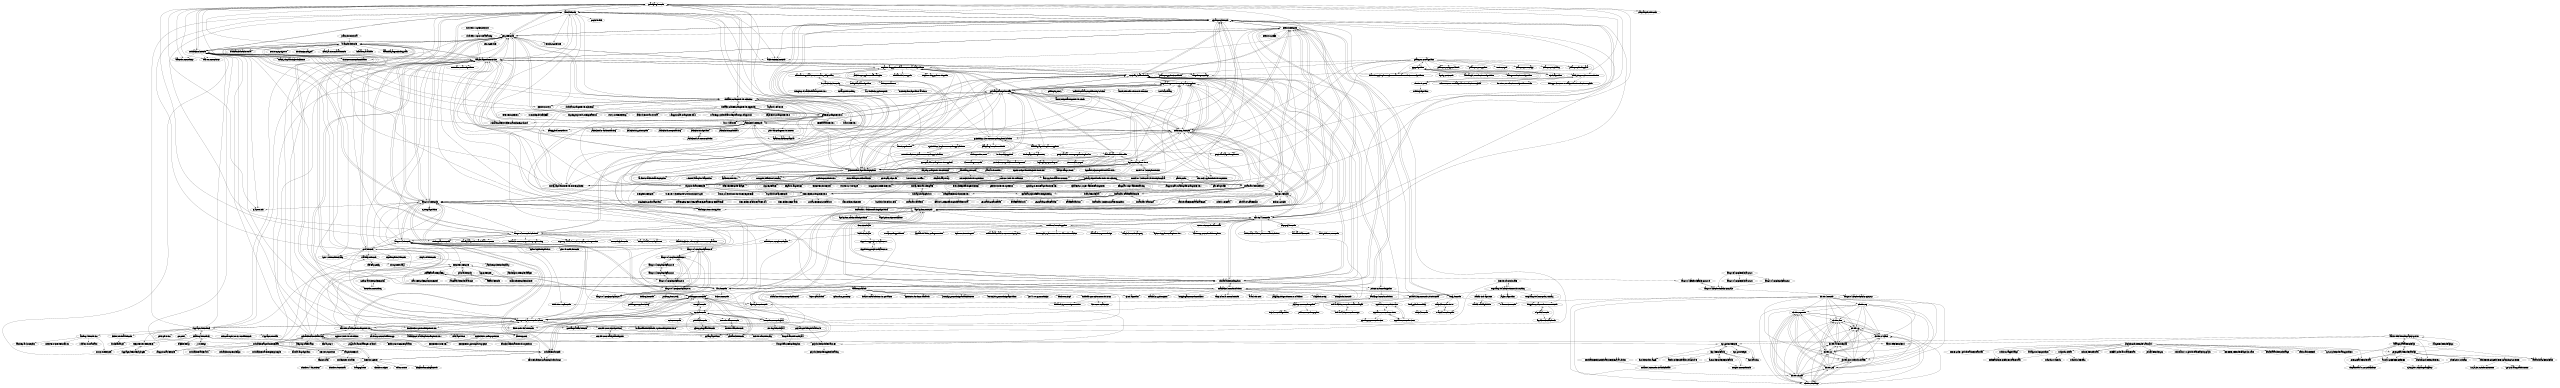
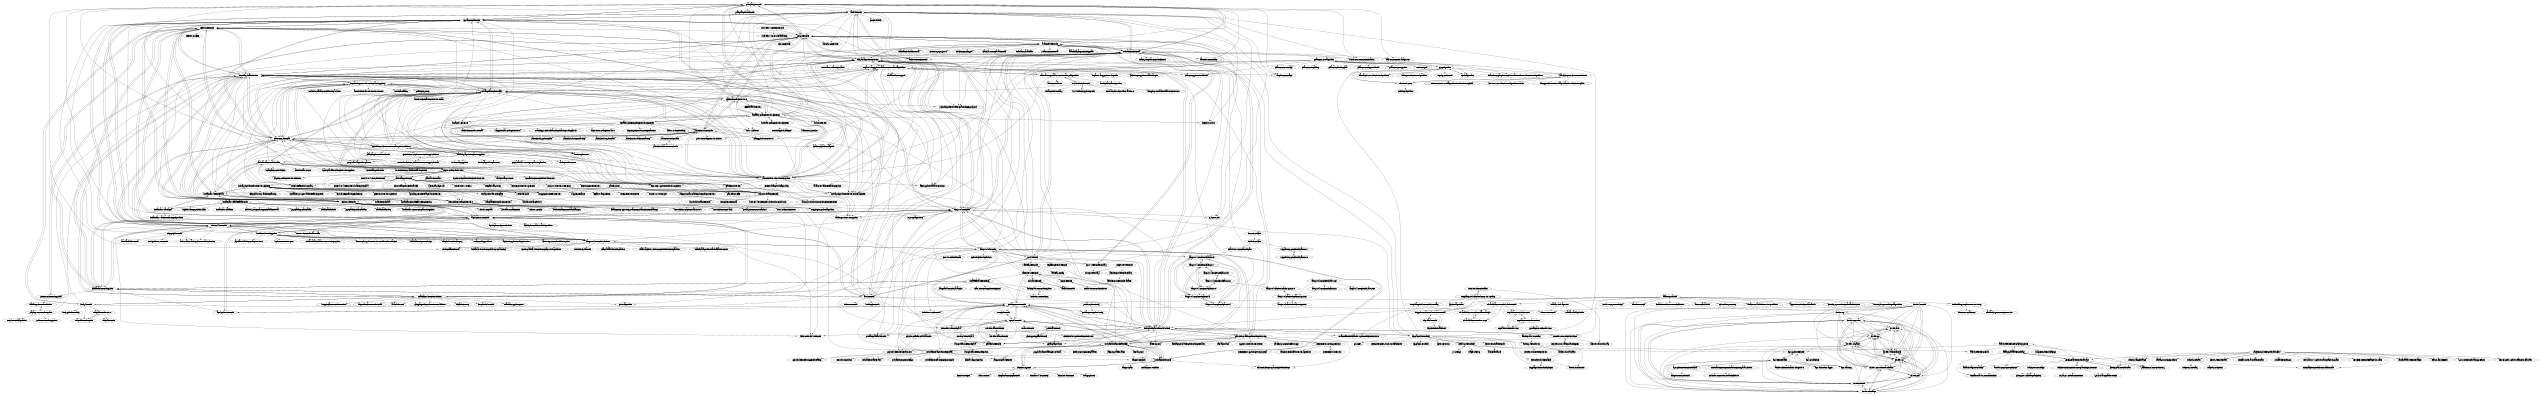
(349, 40) -> (1050, 47)
(211, 60) -> (1398, 60)
(872, 95) -> (476, 107)
(768, 178) -> (302, 186)
(733, 186) -> (523, 194)
(1041, 186) -> (425, 194)
(886, 202) -> (194, 210)
(57, 340) -> (1531, 340)
(170, 341) -> (1554, 356)
